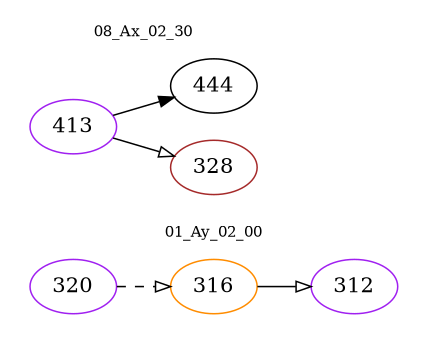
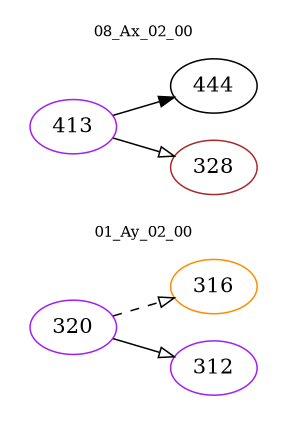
(144, 32) -> (144, 32)
(277, 287) -> (136, 345)
